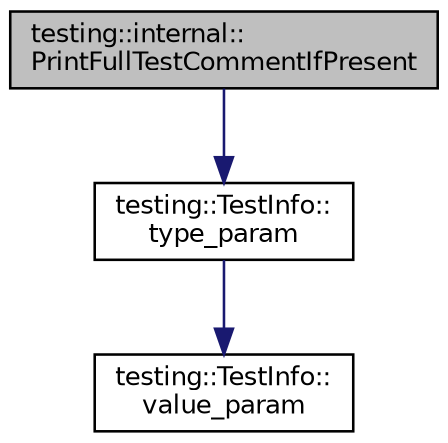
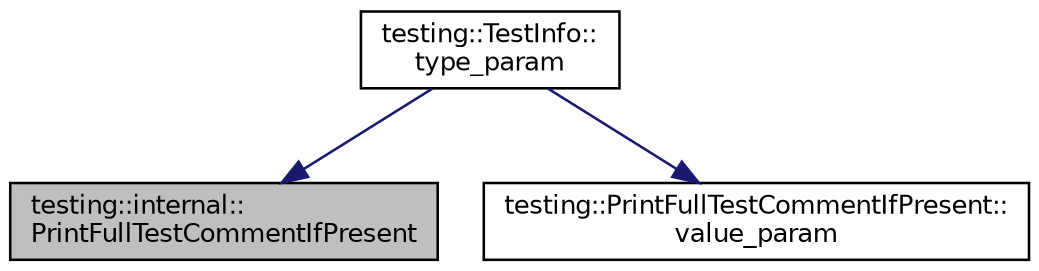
(224, 123) -> (368, 129)
(224, 393) -> (756, 221)
